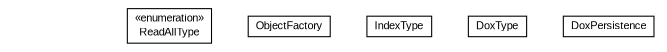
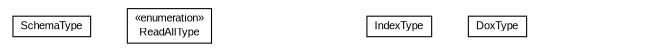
none -> (52, 26)
(289, 26) -> none
(609, 26) -> none
